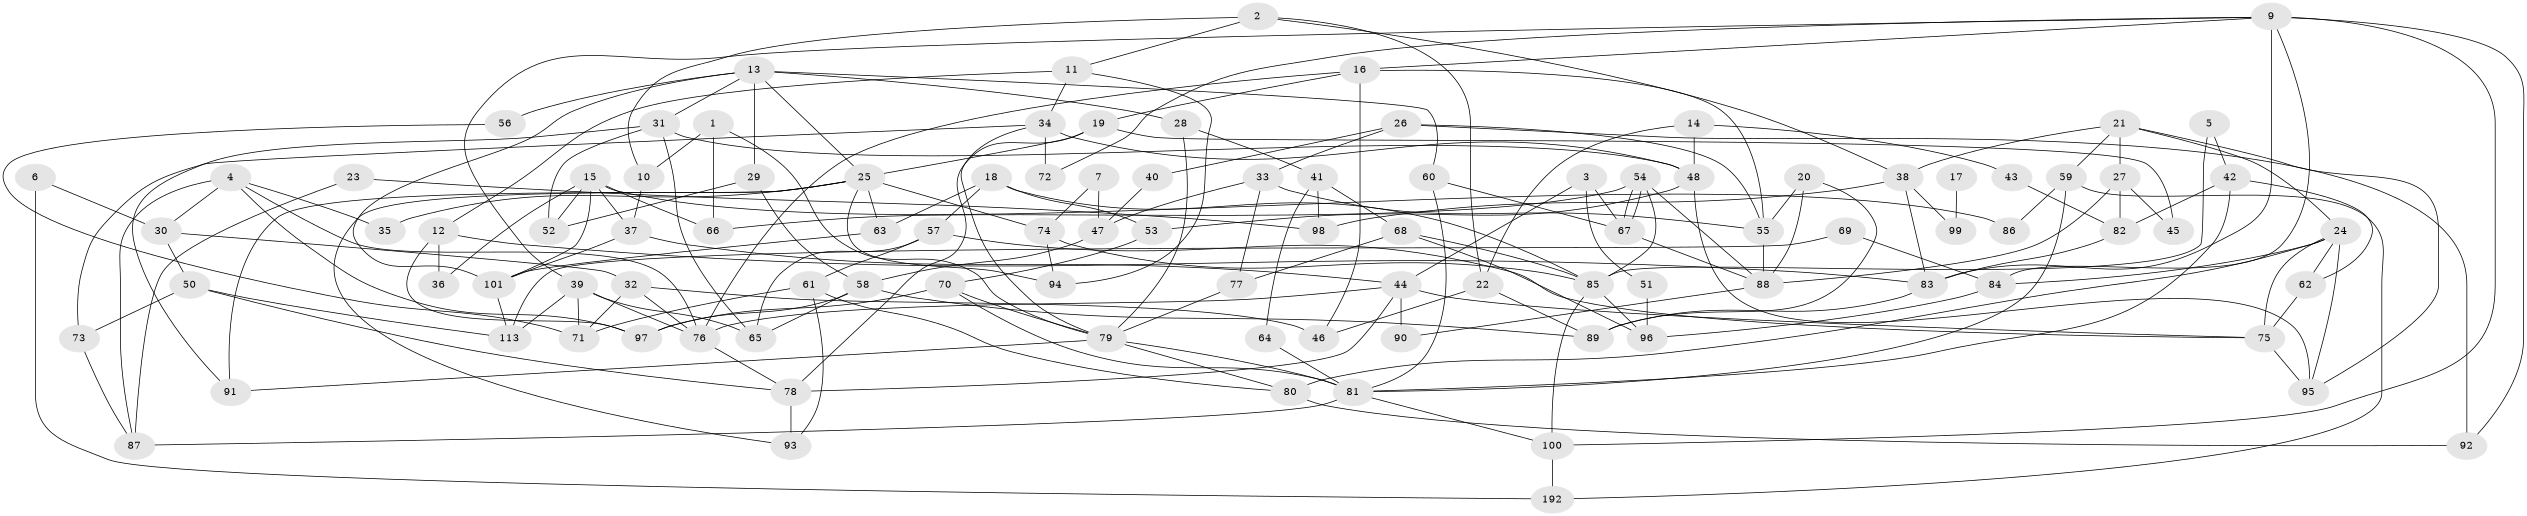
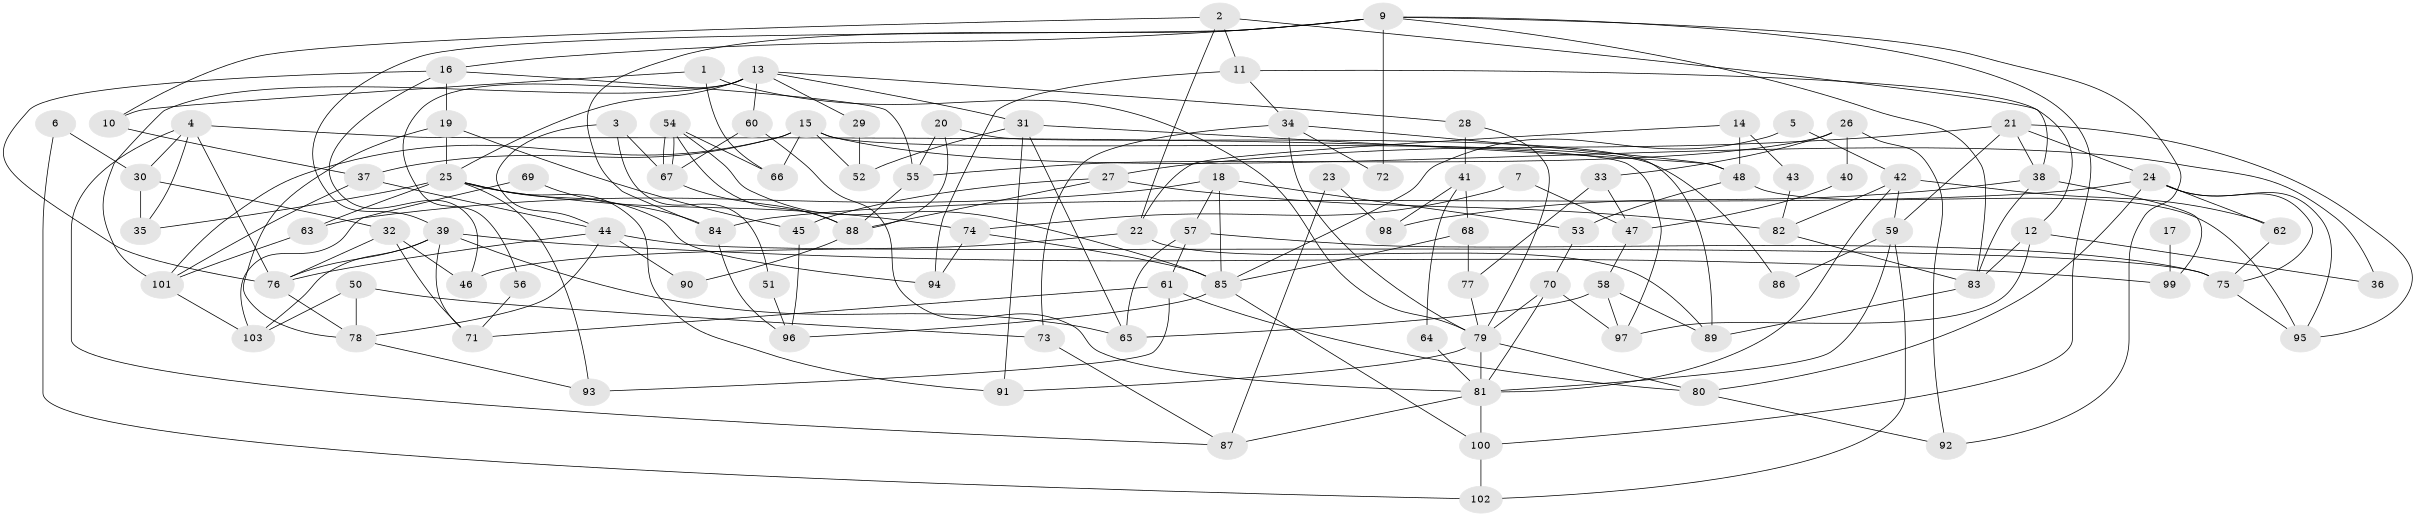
none -> (1897, 204)
(1581, 214) -> none
(801, 245) -> none
(174, 255) -> (141, 204)
none -> (1307, 260)
(1527, 279) -> (797, 285)
(510, 339) -> (253, 339)
(1552, 500) -> (1481, 500)
